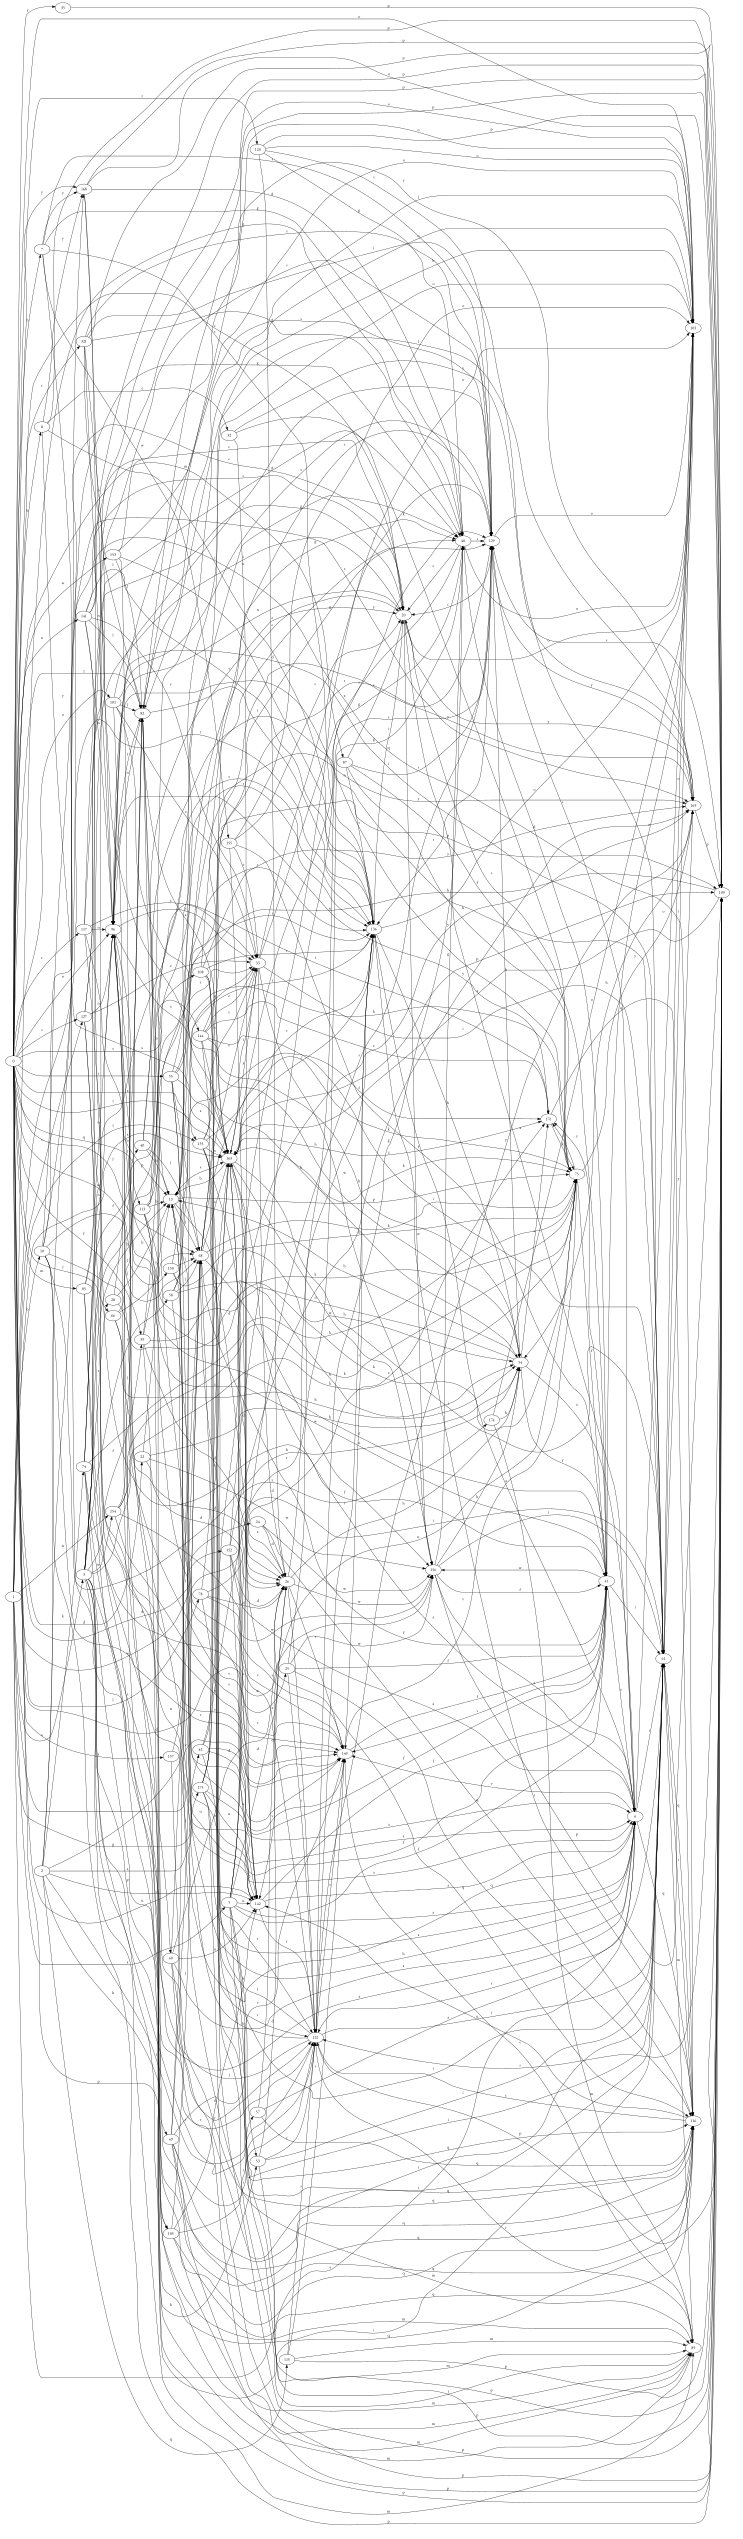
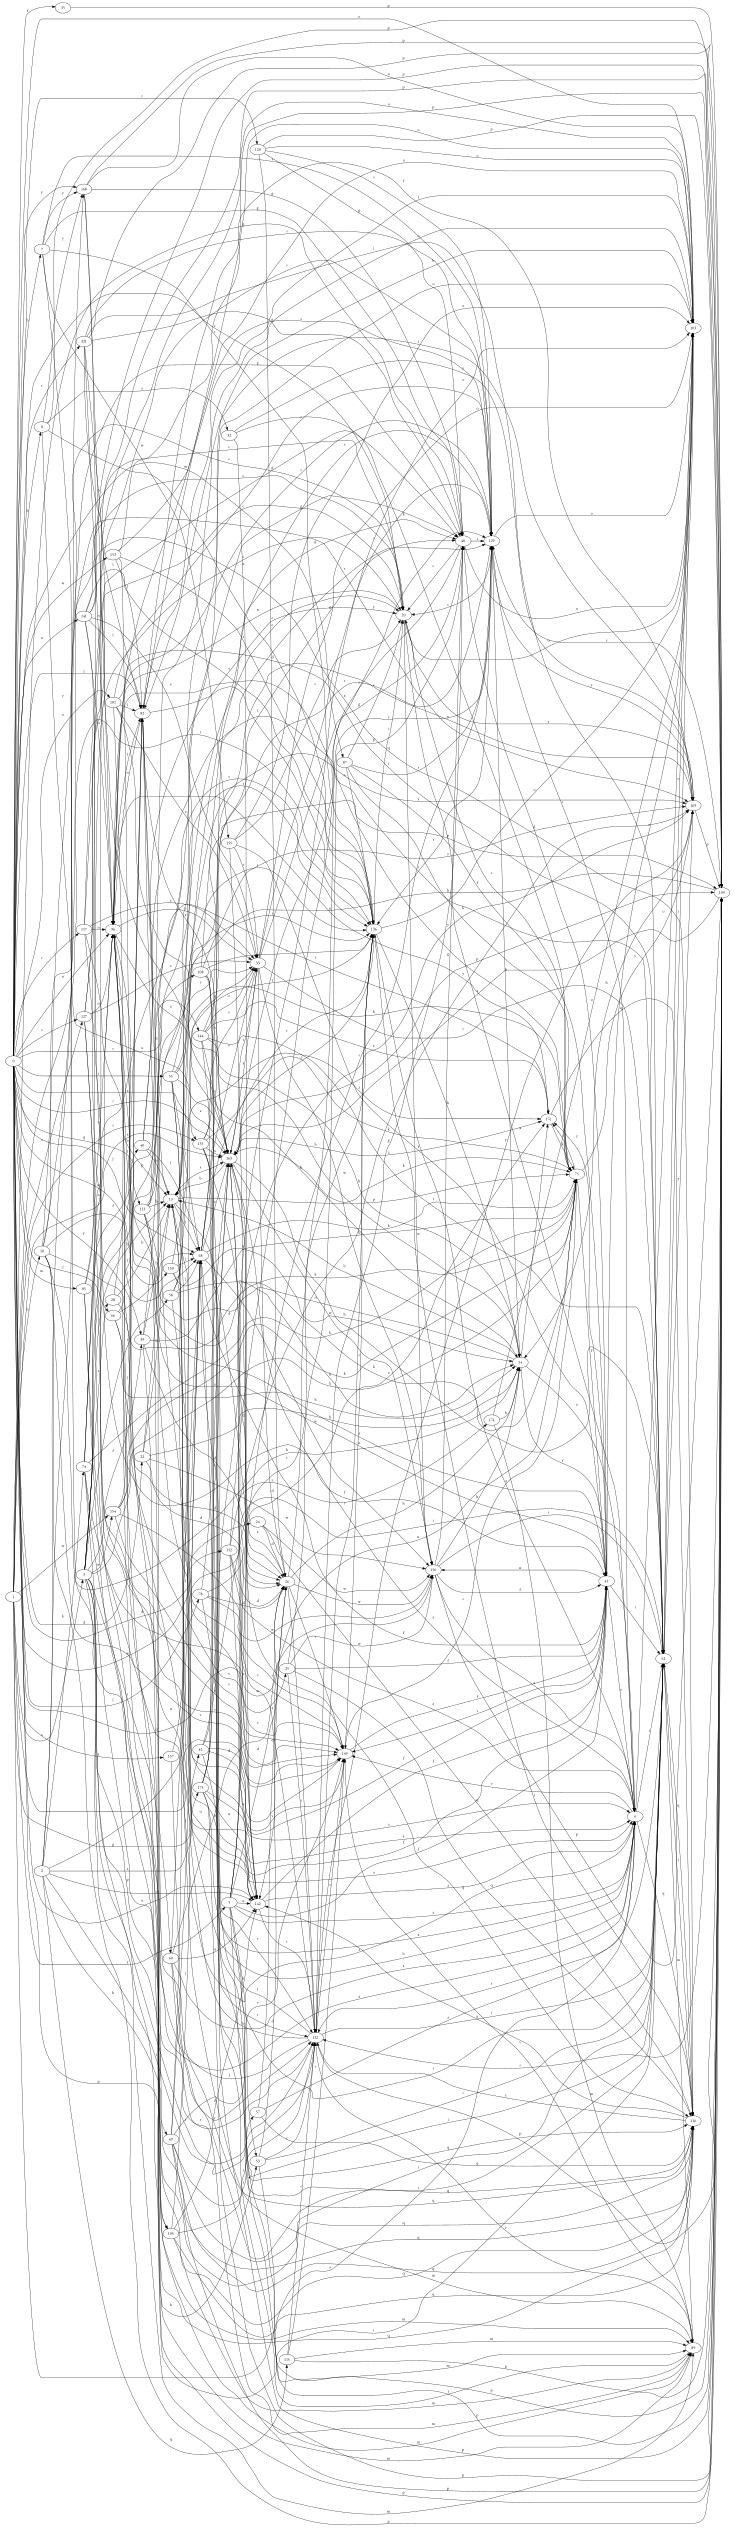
none -> (343, 551)
none -> (153, 1385)
